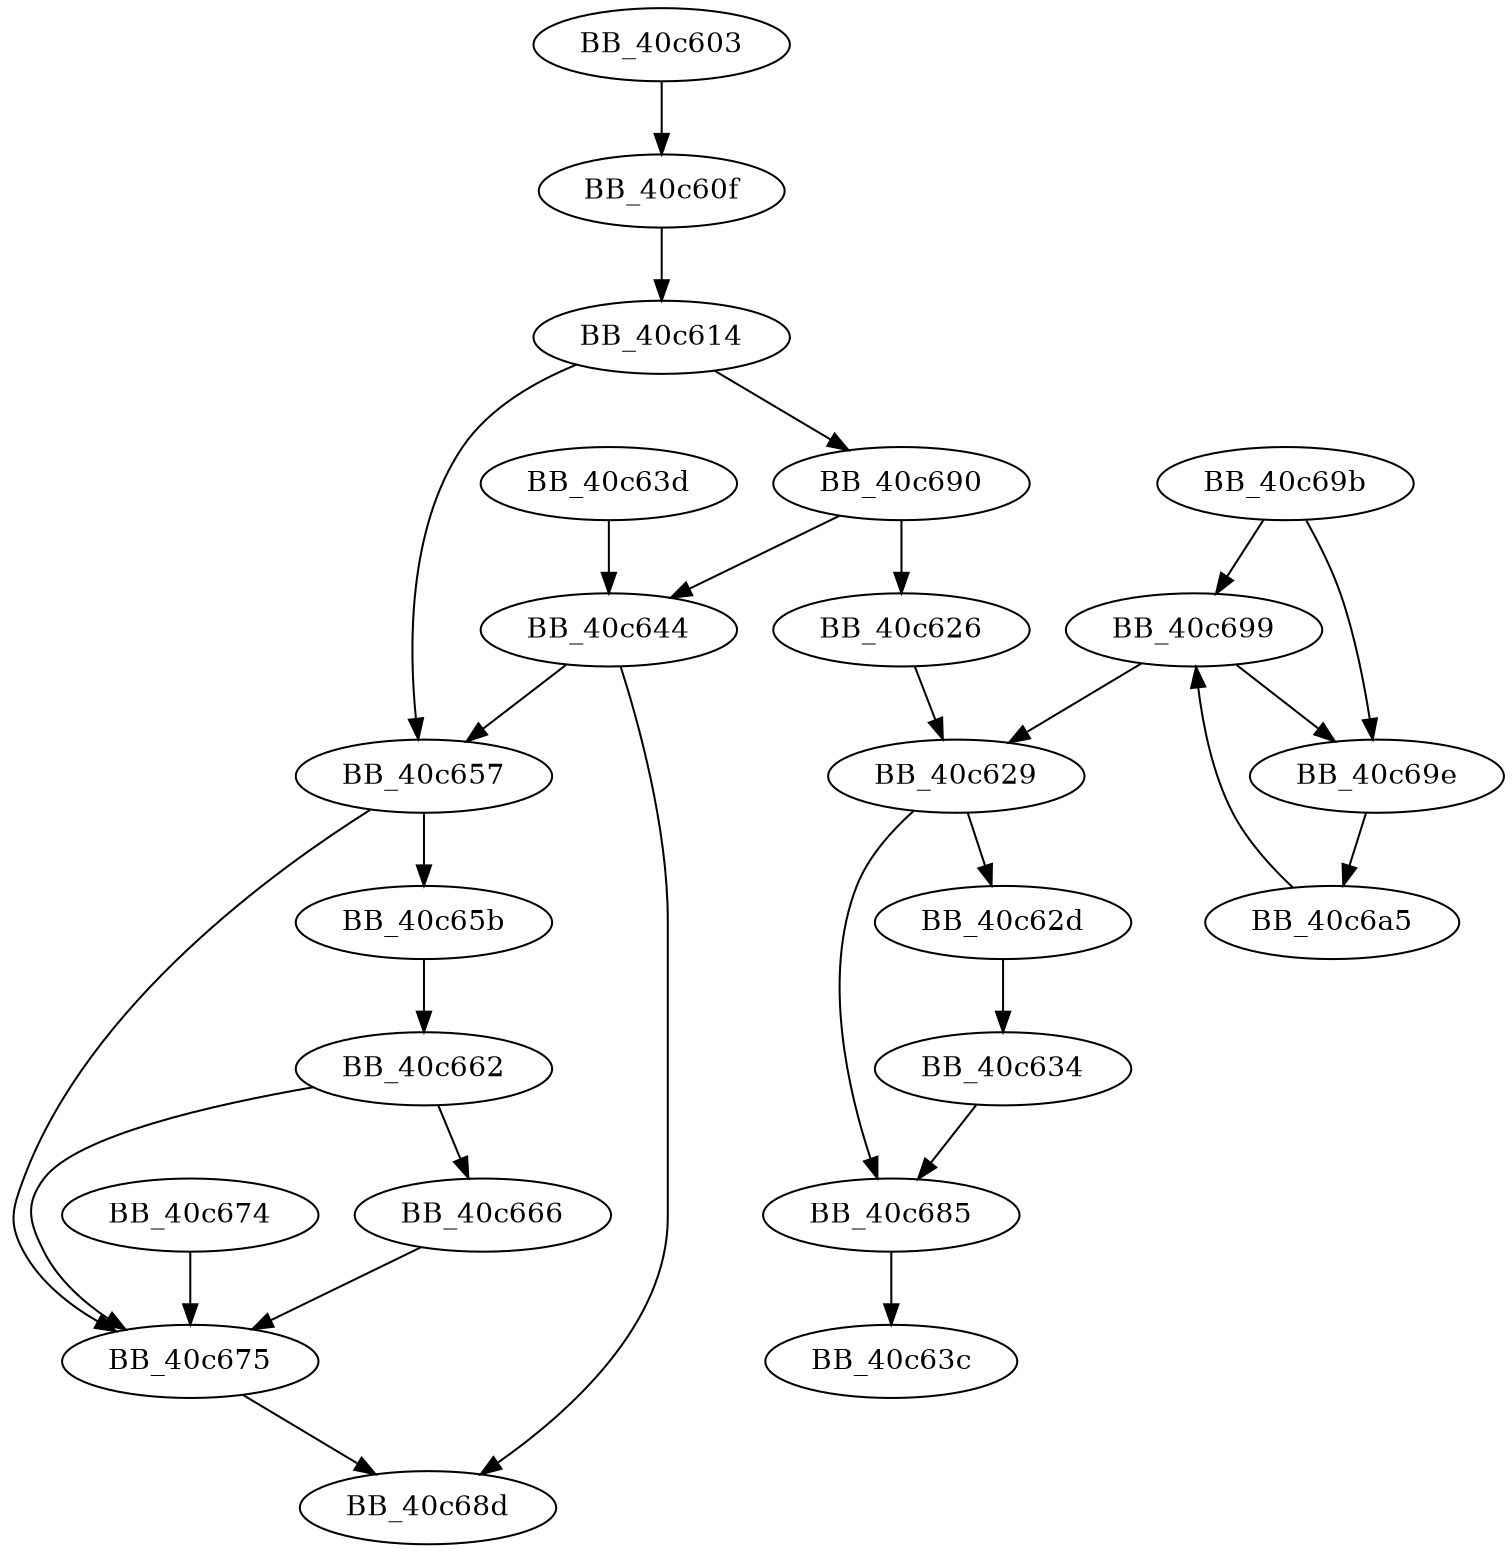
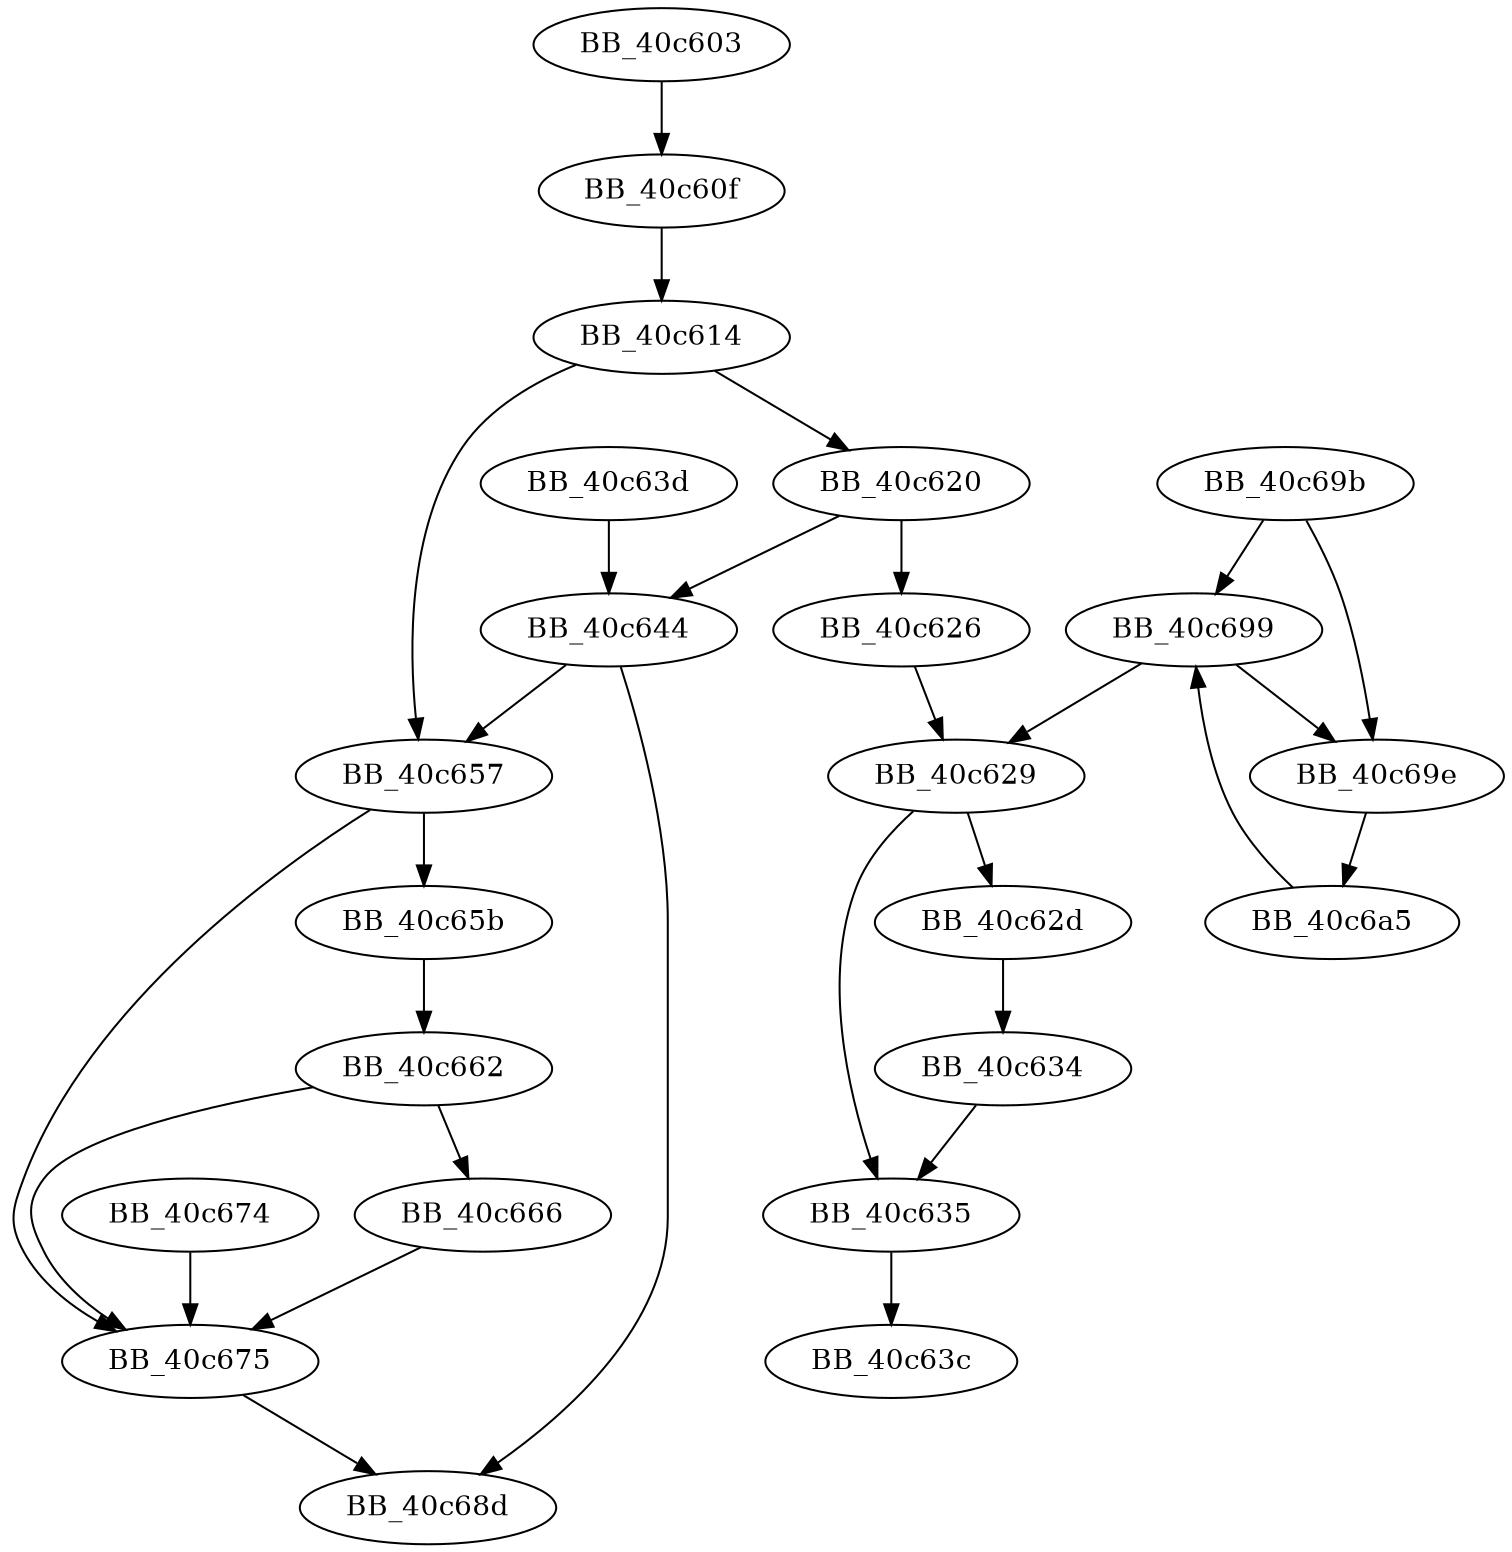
(901, 484) -> (901, 484)
(891, 1215) -> (891, 1215)
